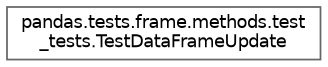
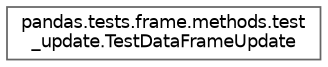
(164, 33) -> (164, 33)
